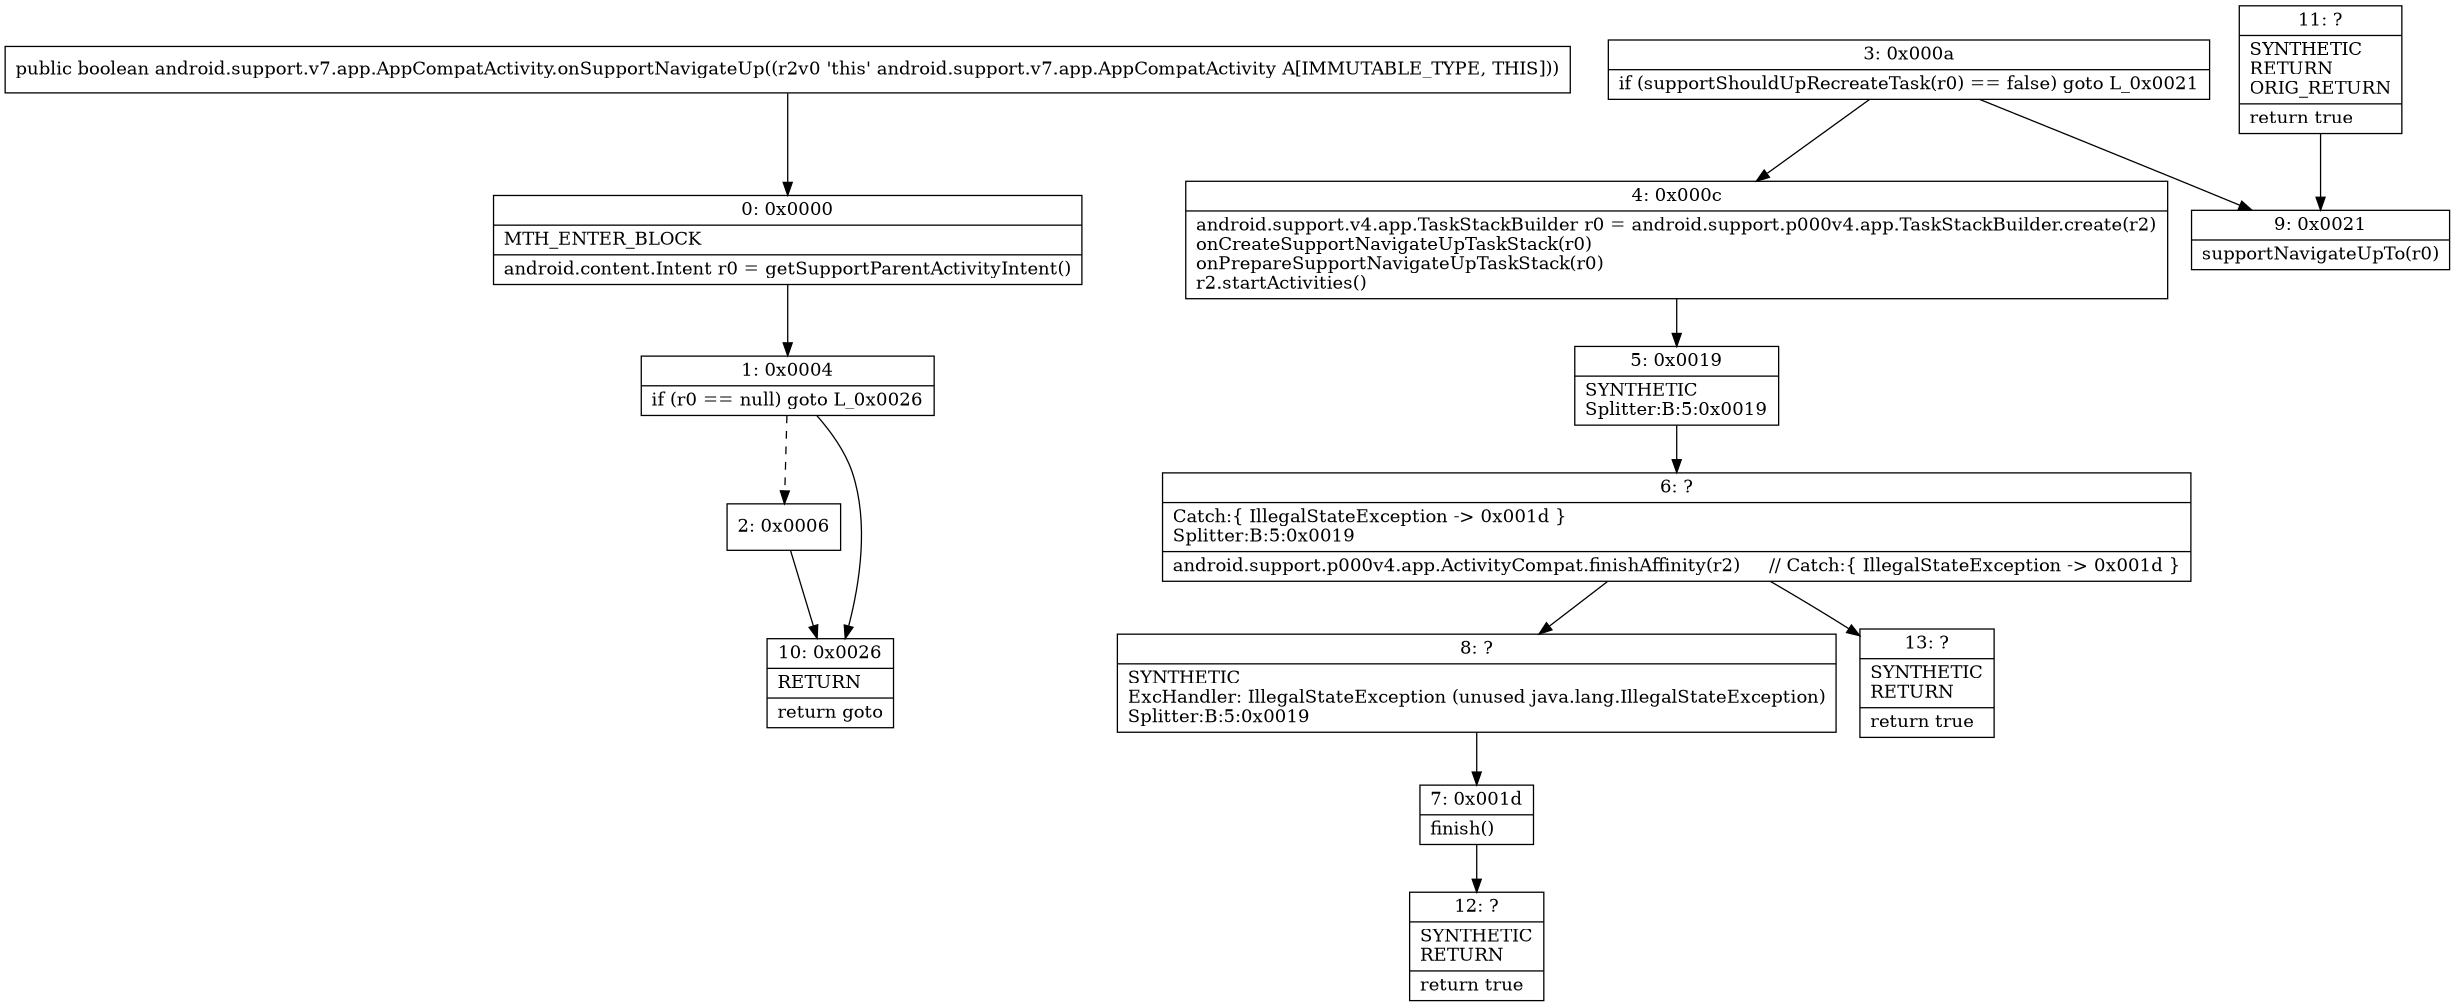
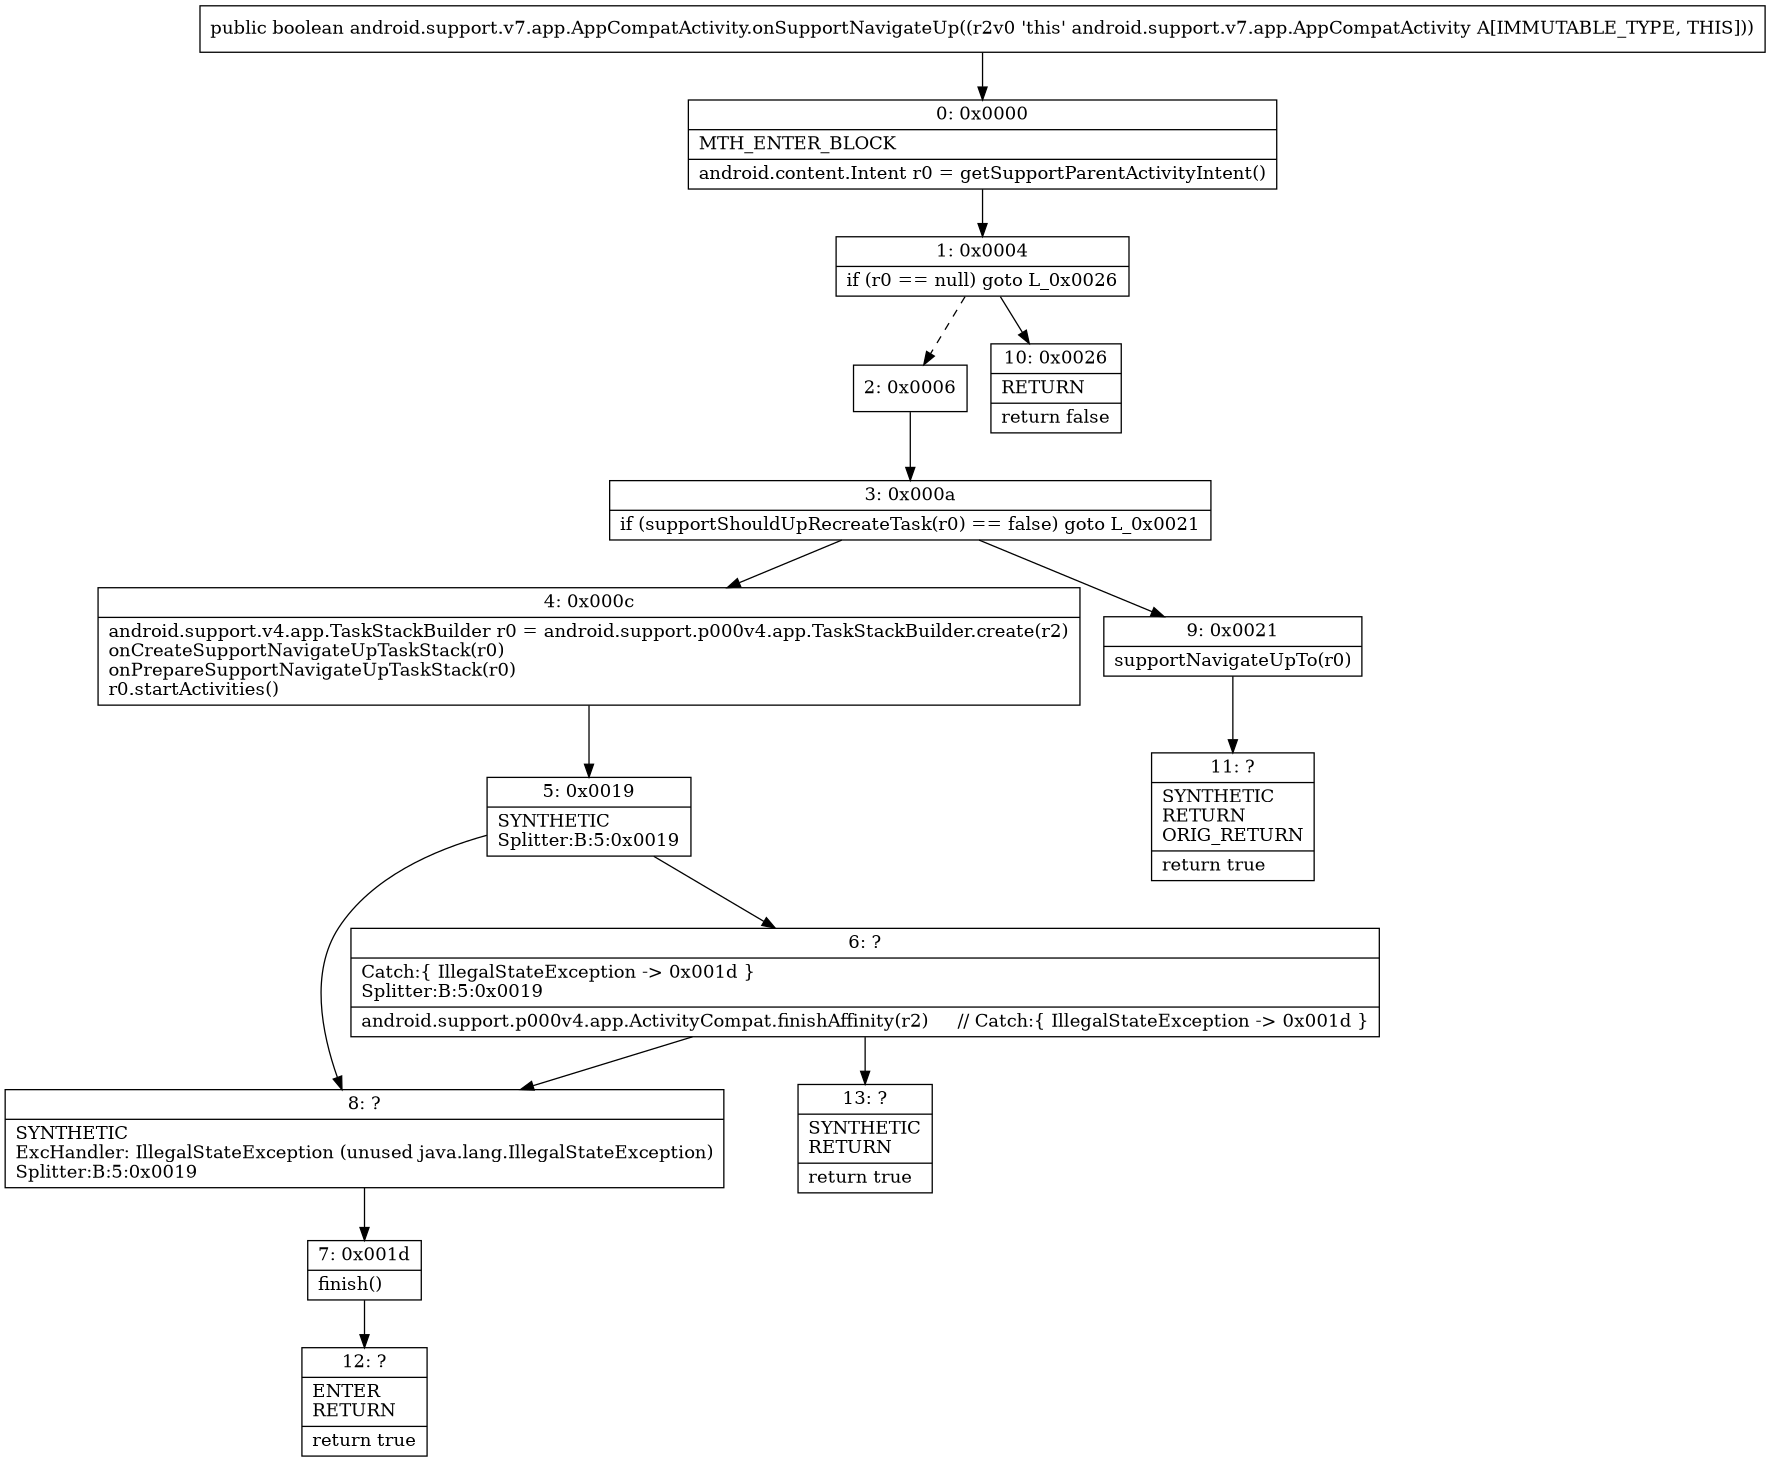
(2321, 165) -> (1233, 708)
(1282, 283) -> (194, 690)
(802, 588) -> (910, 440)
(830, 712) -> (1056, 417)
none -> (346, 918)
(1477, 936) -> (346, 1392)
